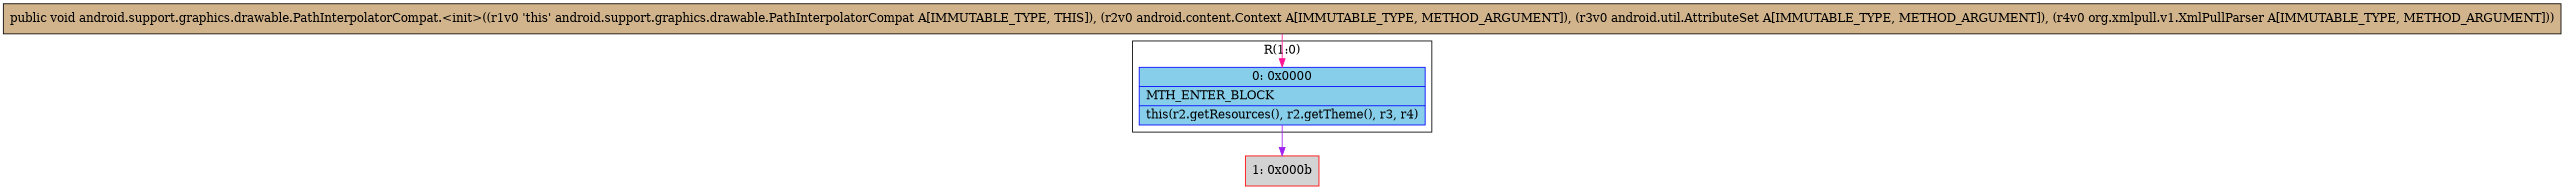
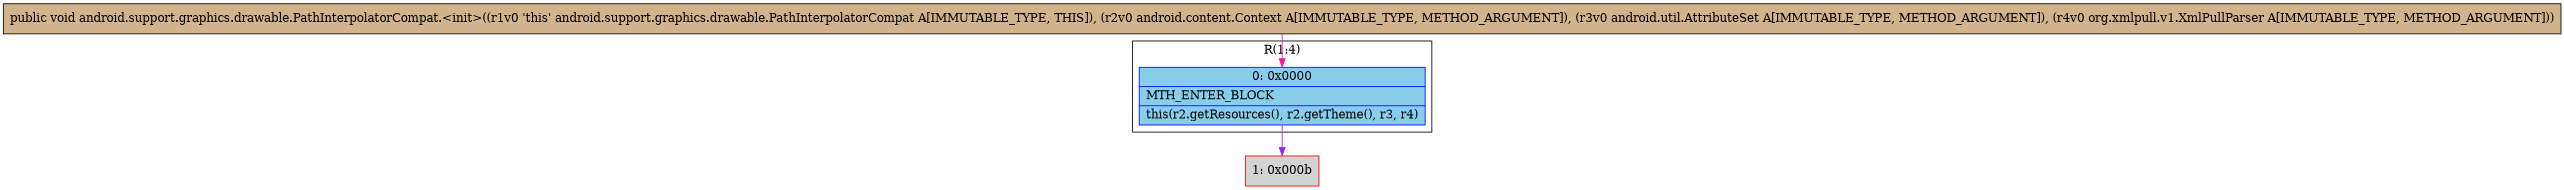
(1282, 51) -> (1282, 51)
